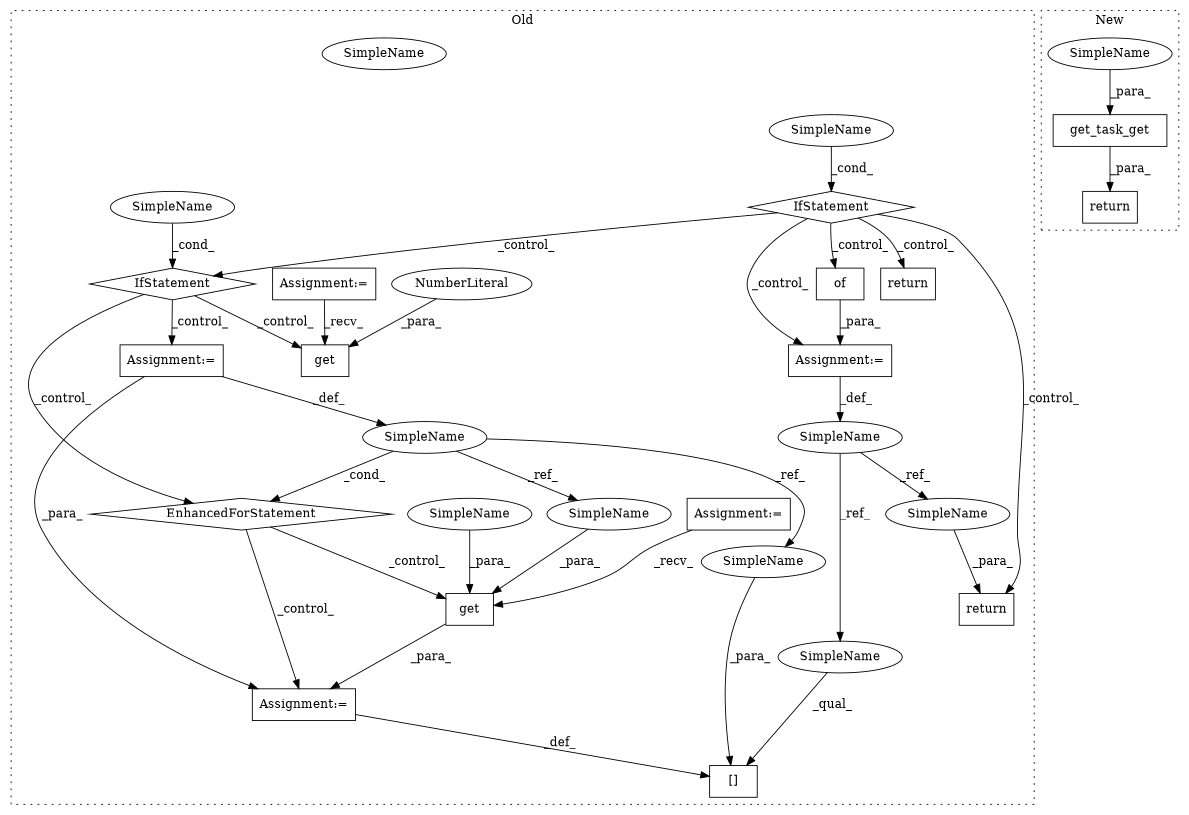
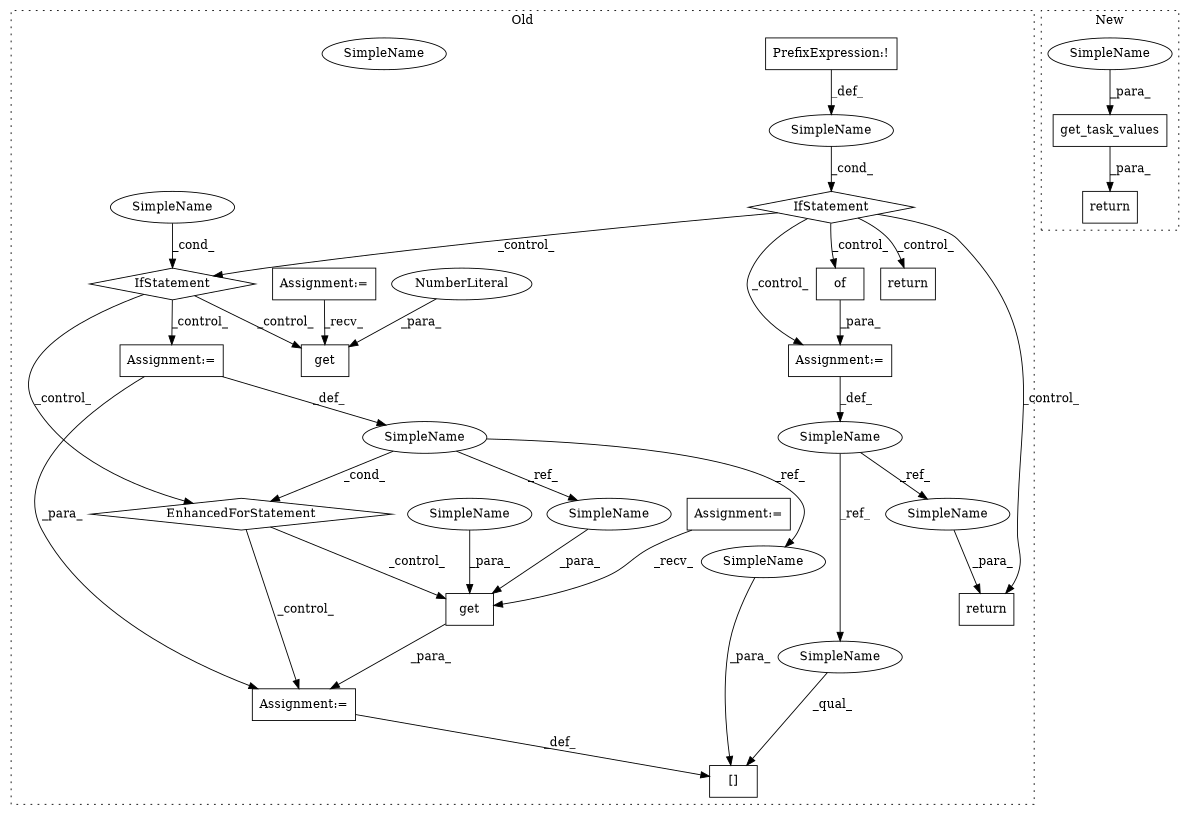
none -> (831, 54)
(1110, 131) -> (1110, 131)
